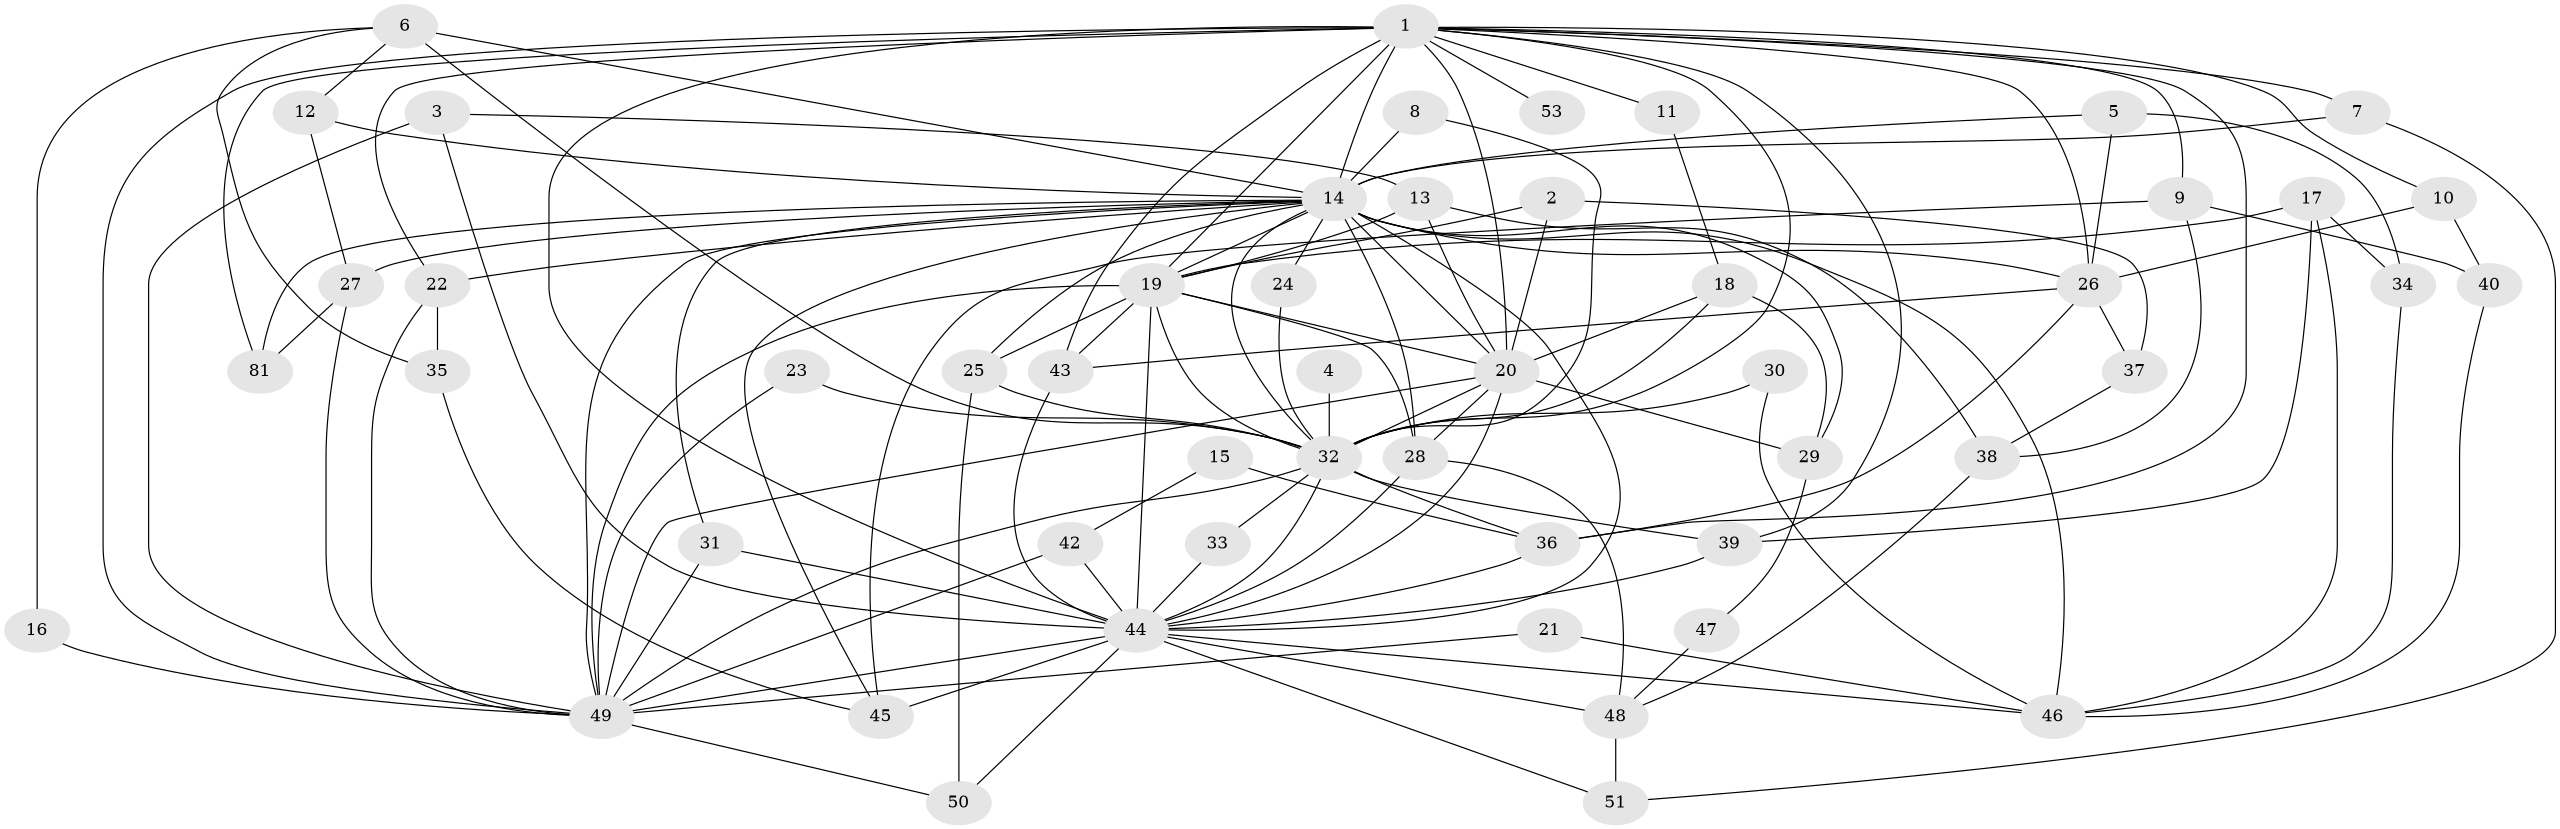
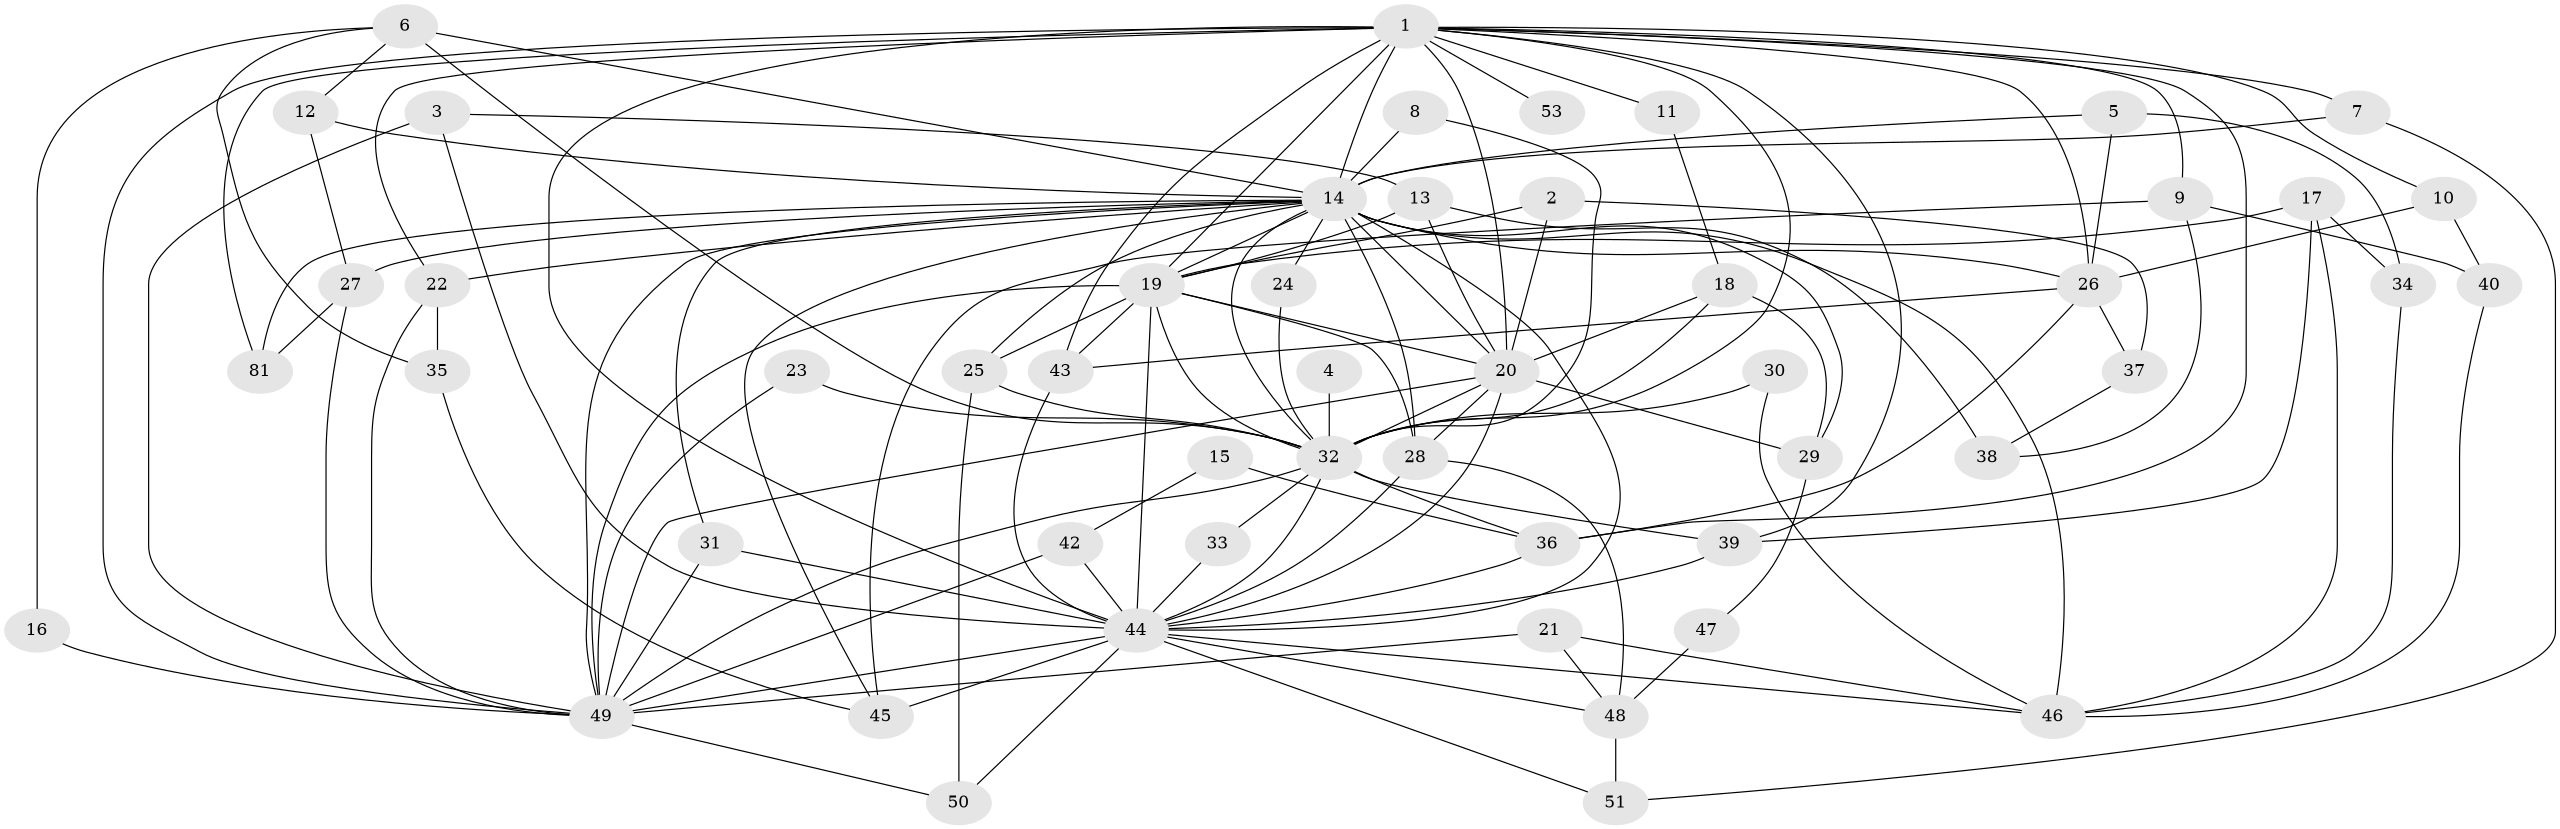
(1817, 606) -> (1588, 681)
